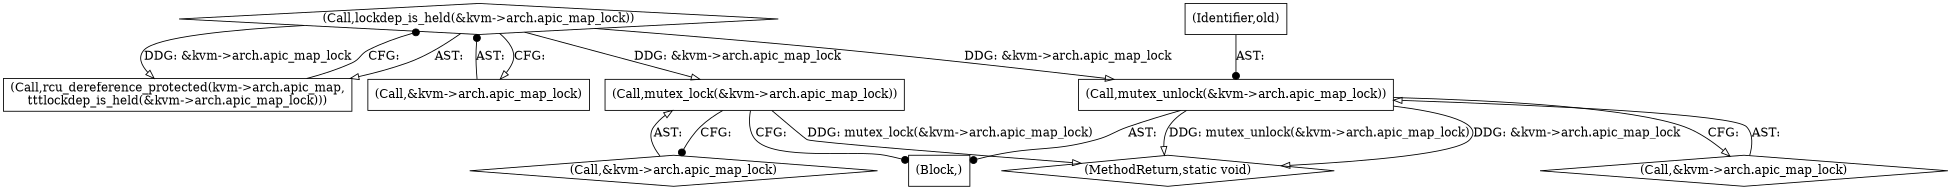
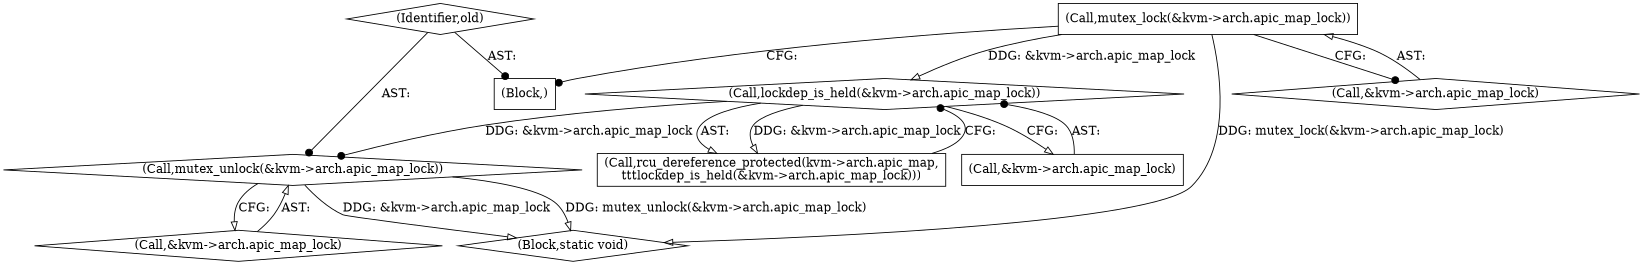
(1236, 19) -> (440, 19)
(850, 51) -> (534, 118)
(608, 55) -> (989, 50)
(1236, 95) -> (293, 170)
(1081, 143) -> (479, 53)
(1168, 171) -> (573, 246)
